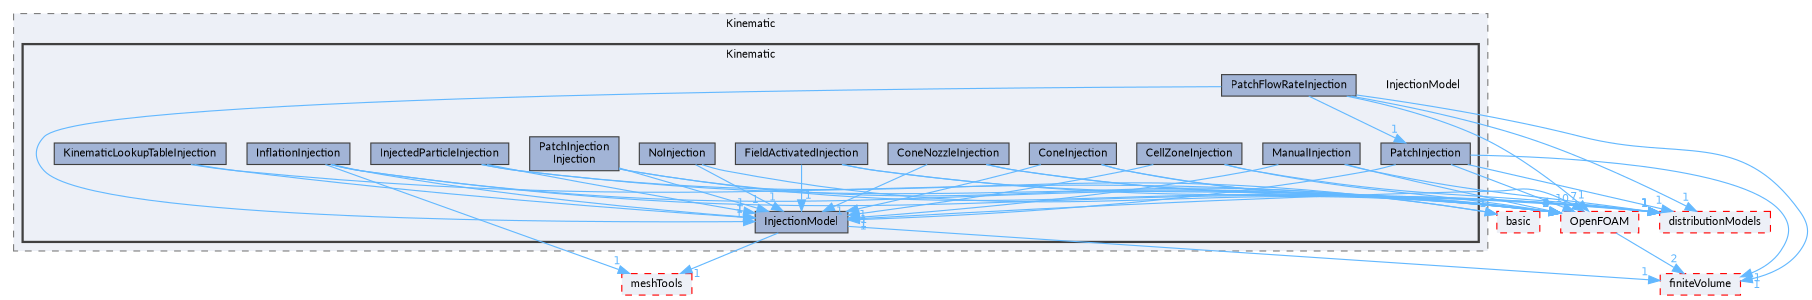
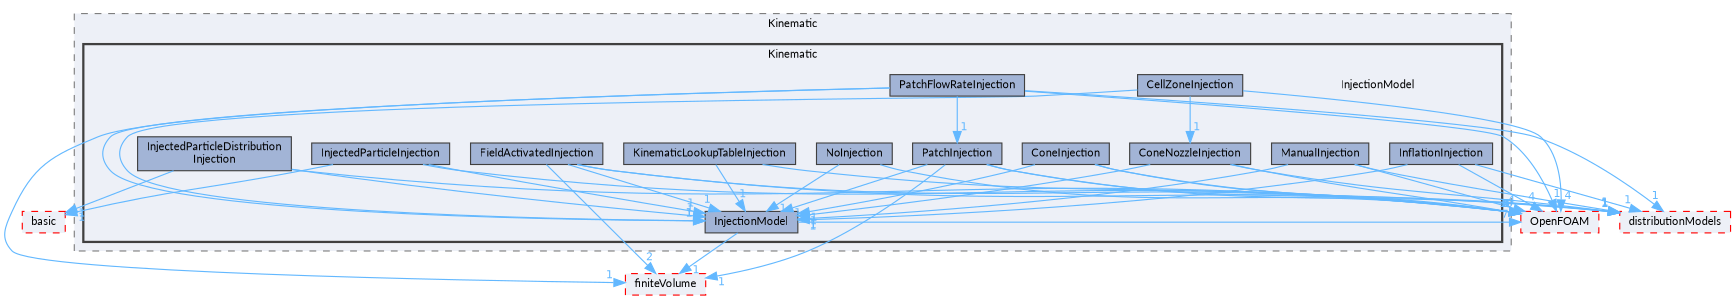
(574, 154) -> (214, 154)
(1436, 193) -> (1190, 114)
(1645, 250) -> (610, 228)
(657, 284) -> none
